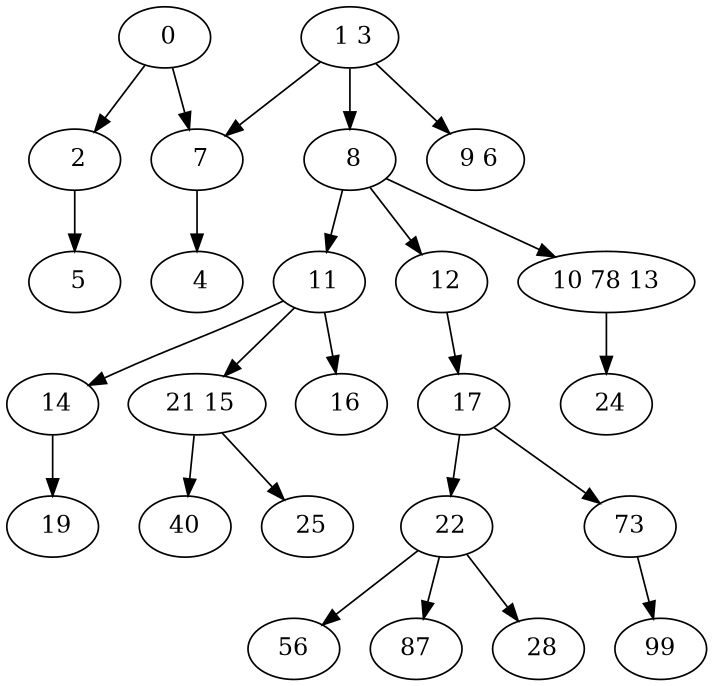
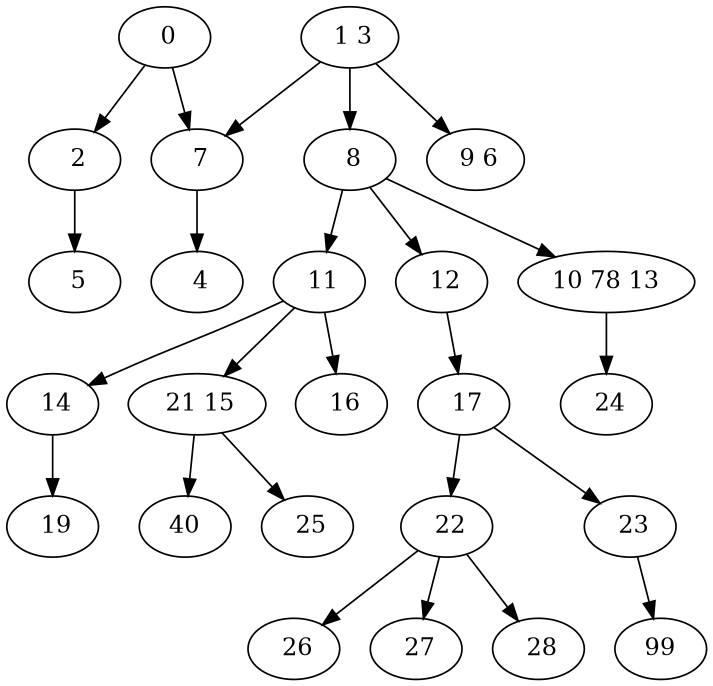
(630, 527) -> (630, 527)
(294, 649) -> (294, 649)
(416, 649) -> (416, 649)
